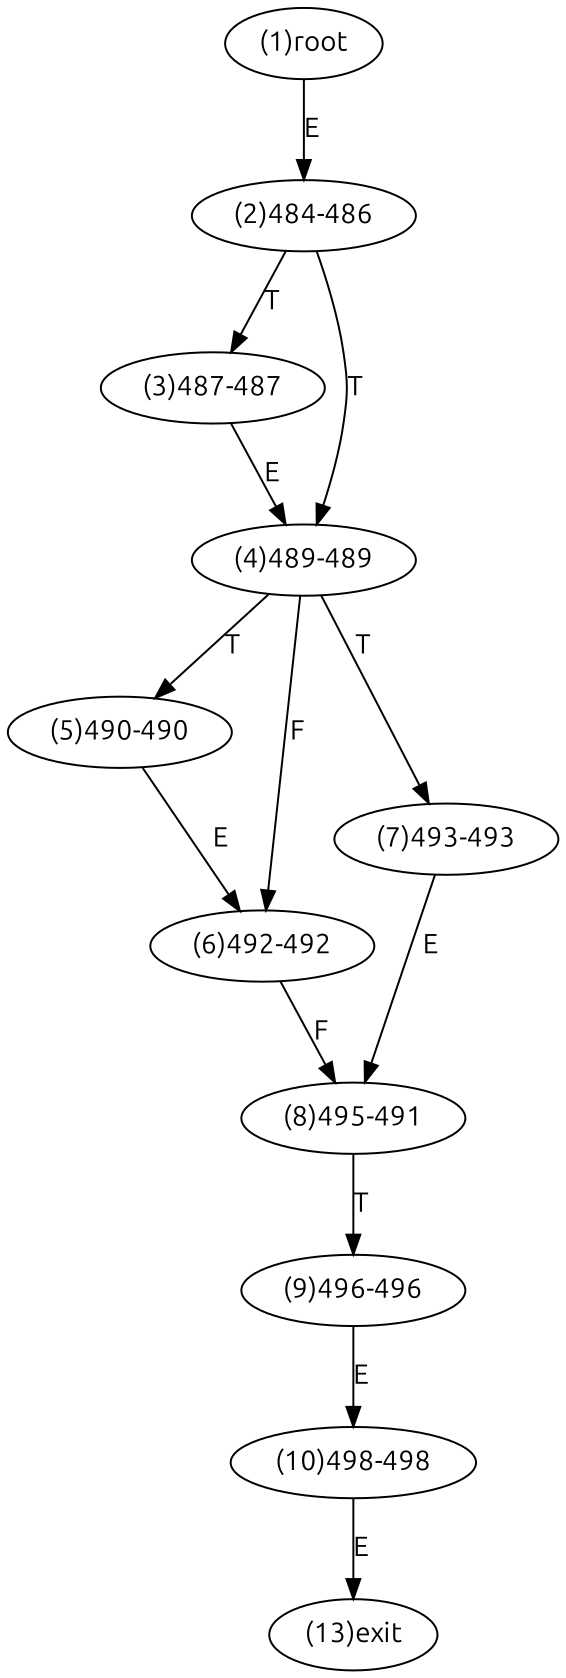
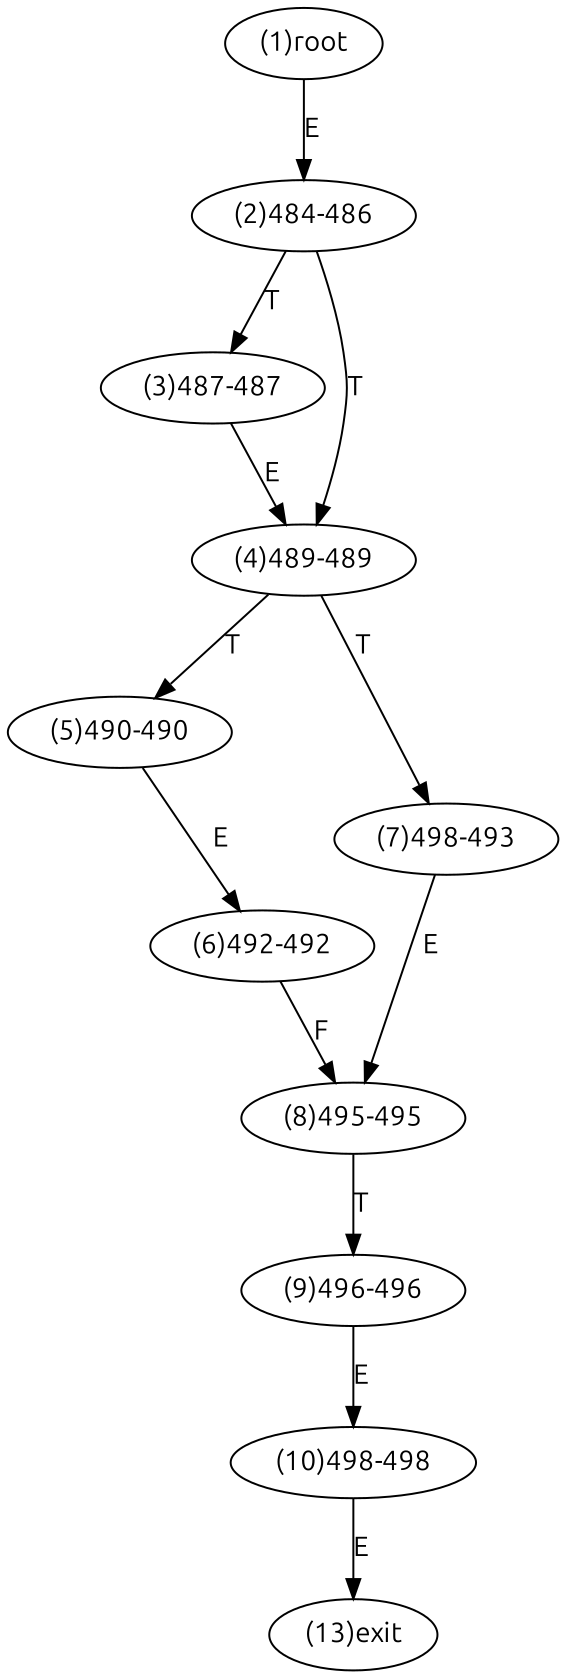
(284, 743) -> none
(446, 839) -> (446, 839)
(353, 1118) -> (353, 1118)
